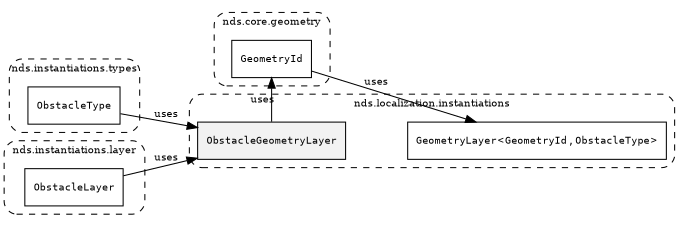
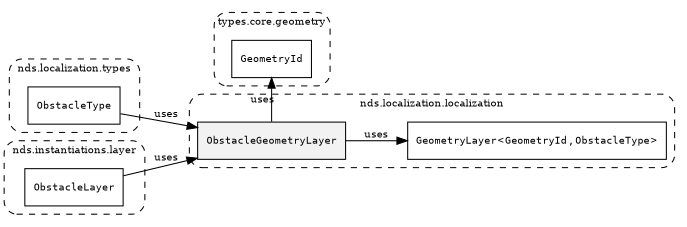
(272, 22) -> (272, 22)
(74, 69) -> (74, 69)
(408, 101) -> (371, 141)
(432, 104) -> (432, 104)
